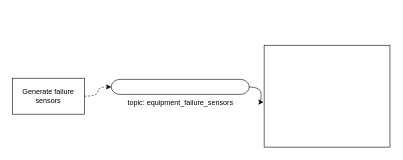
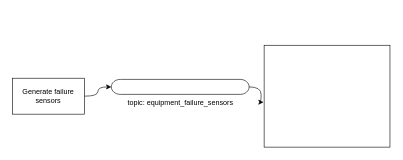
(97, 93) -> (97, 93)
